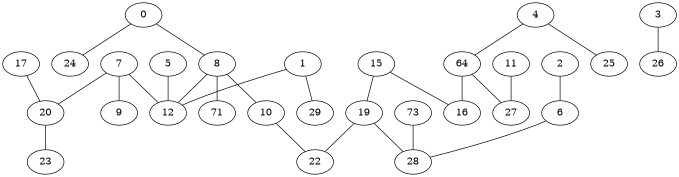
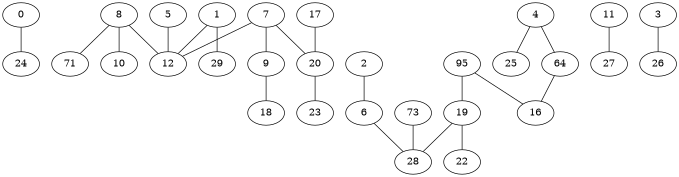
(180, 40) -> none
(376, 64) -> (462, 64)
(487, 88) -> none
none -> (266, 113)
(291, 137) -> none
